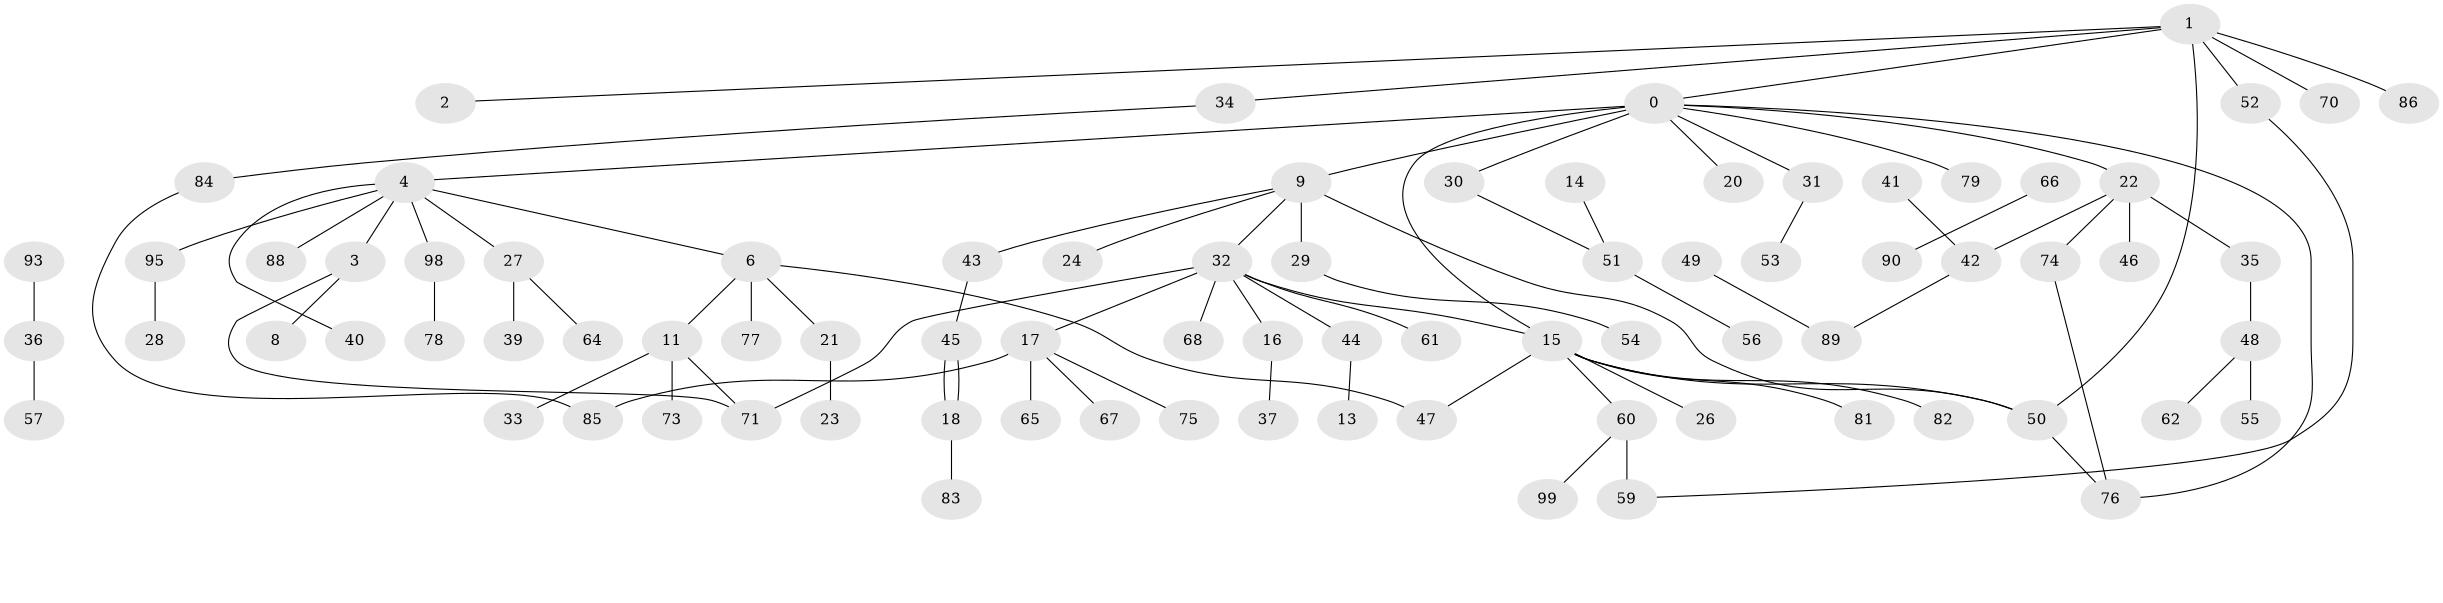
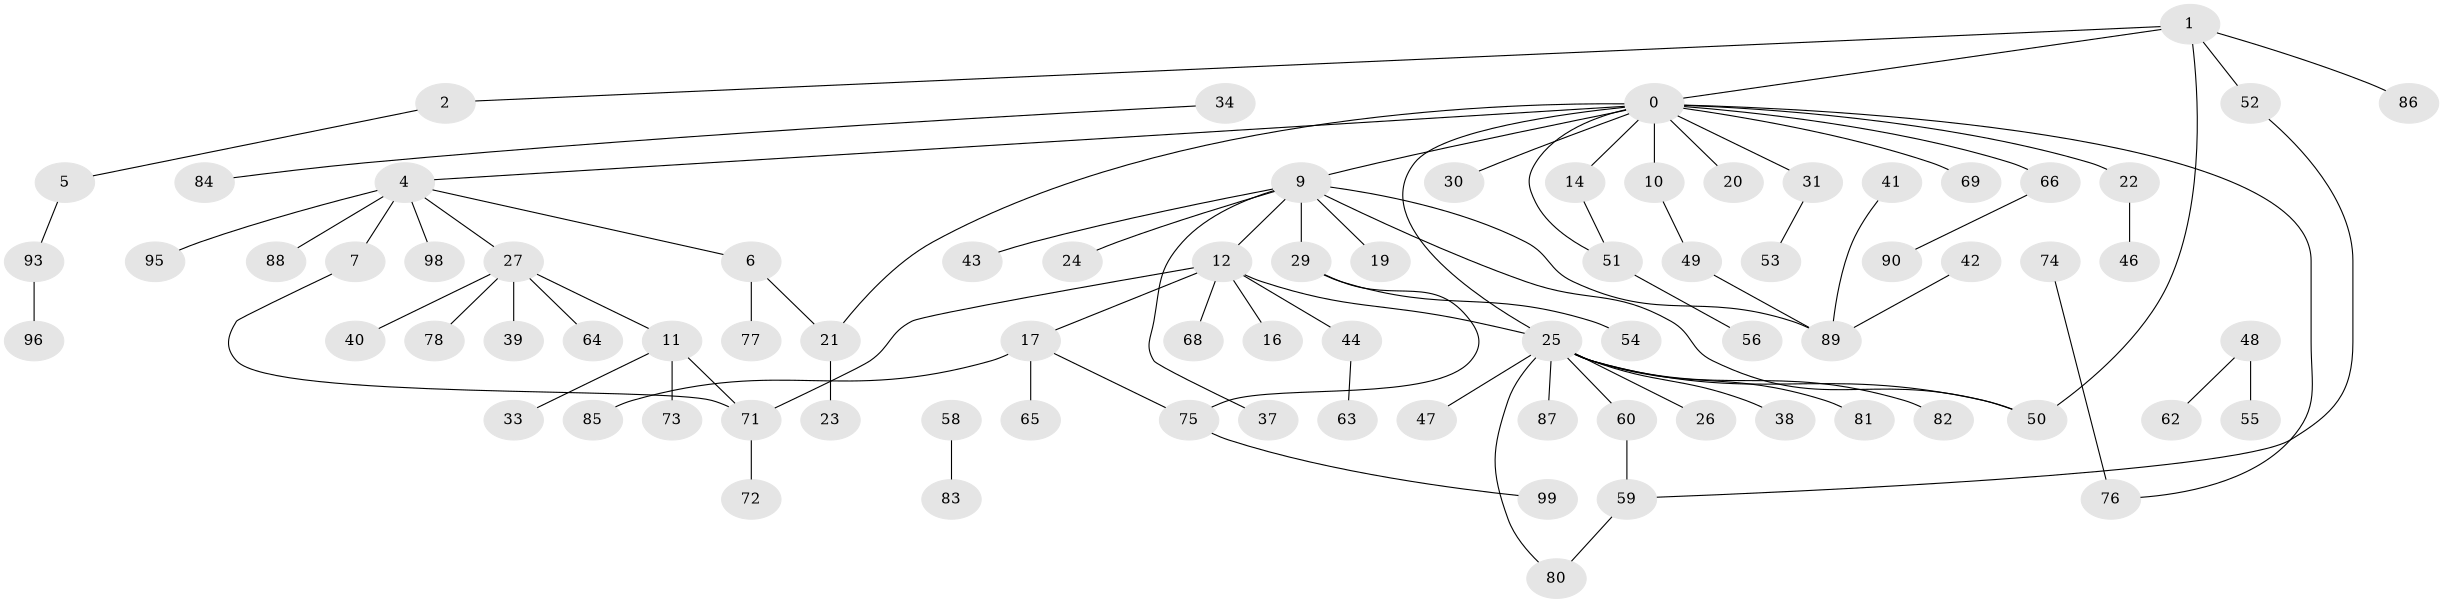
(1708, 64) -> none
(2330, 103) -> none
none -> (1858, 128)
none -> (1615, 143)
none -> (1211, 145)
none -> (65, 183)
none -> (1654, 183)
(1971, 183) -> (1971, 183)
(1533, 222) -> (1534, 166)
(1931, 222) -> (1847, 257)
(2050, 222) -> none
(2090, 222) -> none
(238, 240) -> (435, 301)
(355, 262) -> (355, 262)
(1222, 262) -> (1222, 262)
none -> (1380, 262)
(2251, 262) -> none
none -> (1563, 276)
(712, 301) -> (593, 301)
(435, 302) -> (474, 301)
(1095, 331) -> none
(34, 341) -> (34, 341)
(155, 341) -> none
(276, 341) -> none
(952, 341) -> none
(1431, 341) -> none
(1552, 341) -> (1552, 341)
(1271, 374) -> (1158, 297)
none -> (1443, 377)
(235, 396) -> none
(34, 420) -> none
(952, 420) -> (952, 420)
(1110, 420) -> none
(1348, 420) -> (1348, 420)
none -> (1548, 420)
none -> (1785, 420)
(1587, 460) -> (1363, 473)
(2074, 460) -> none
none -> (751, 499)
none -> (1557, 579)
